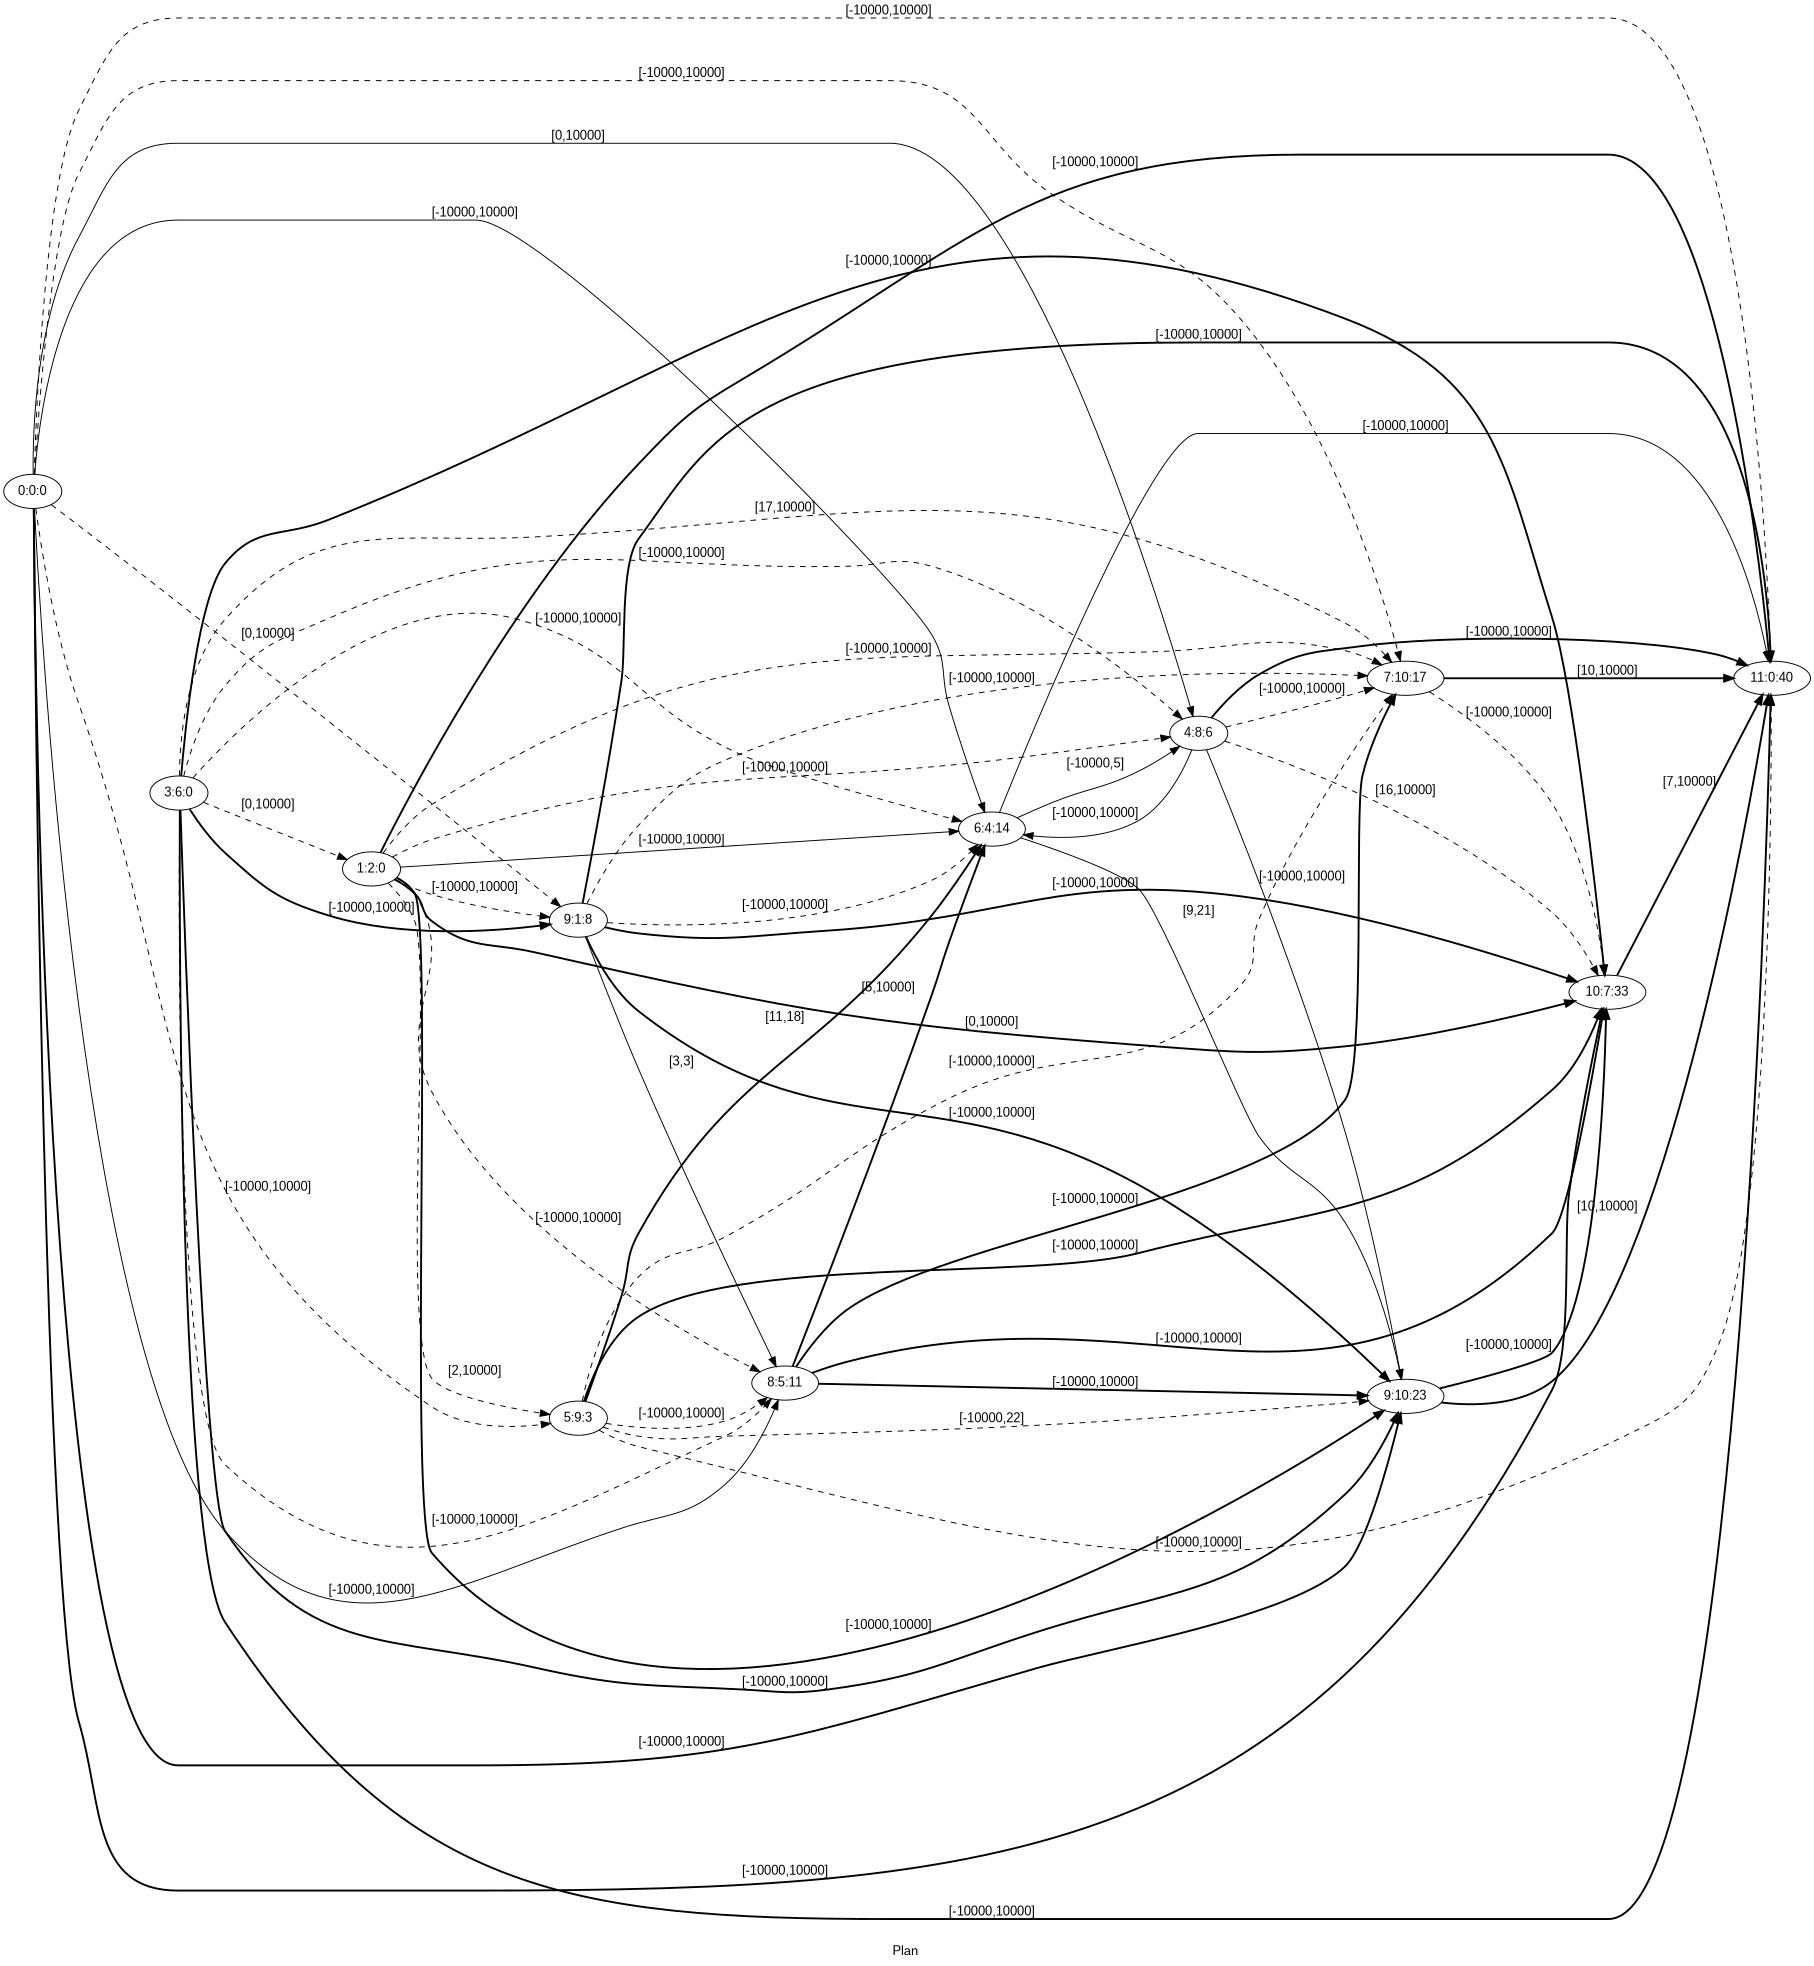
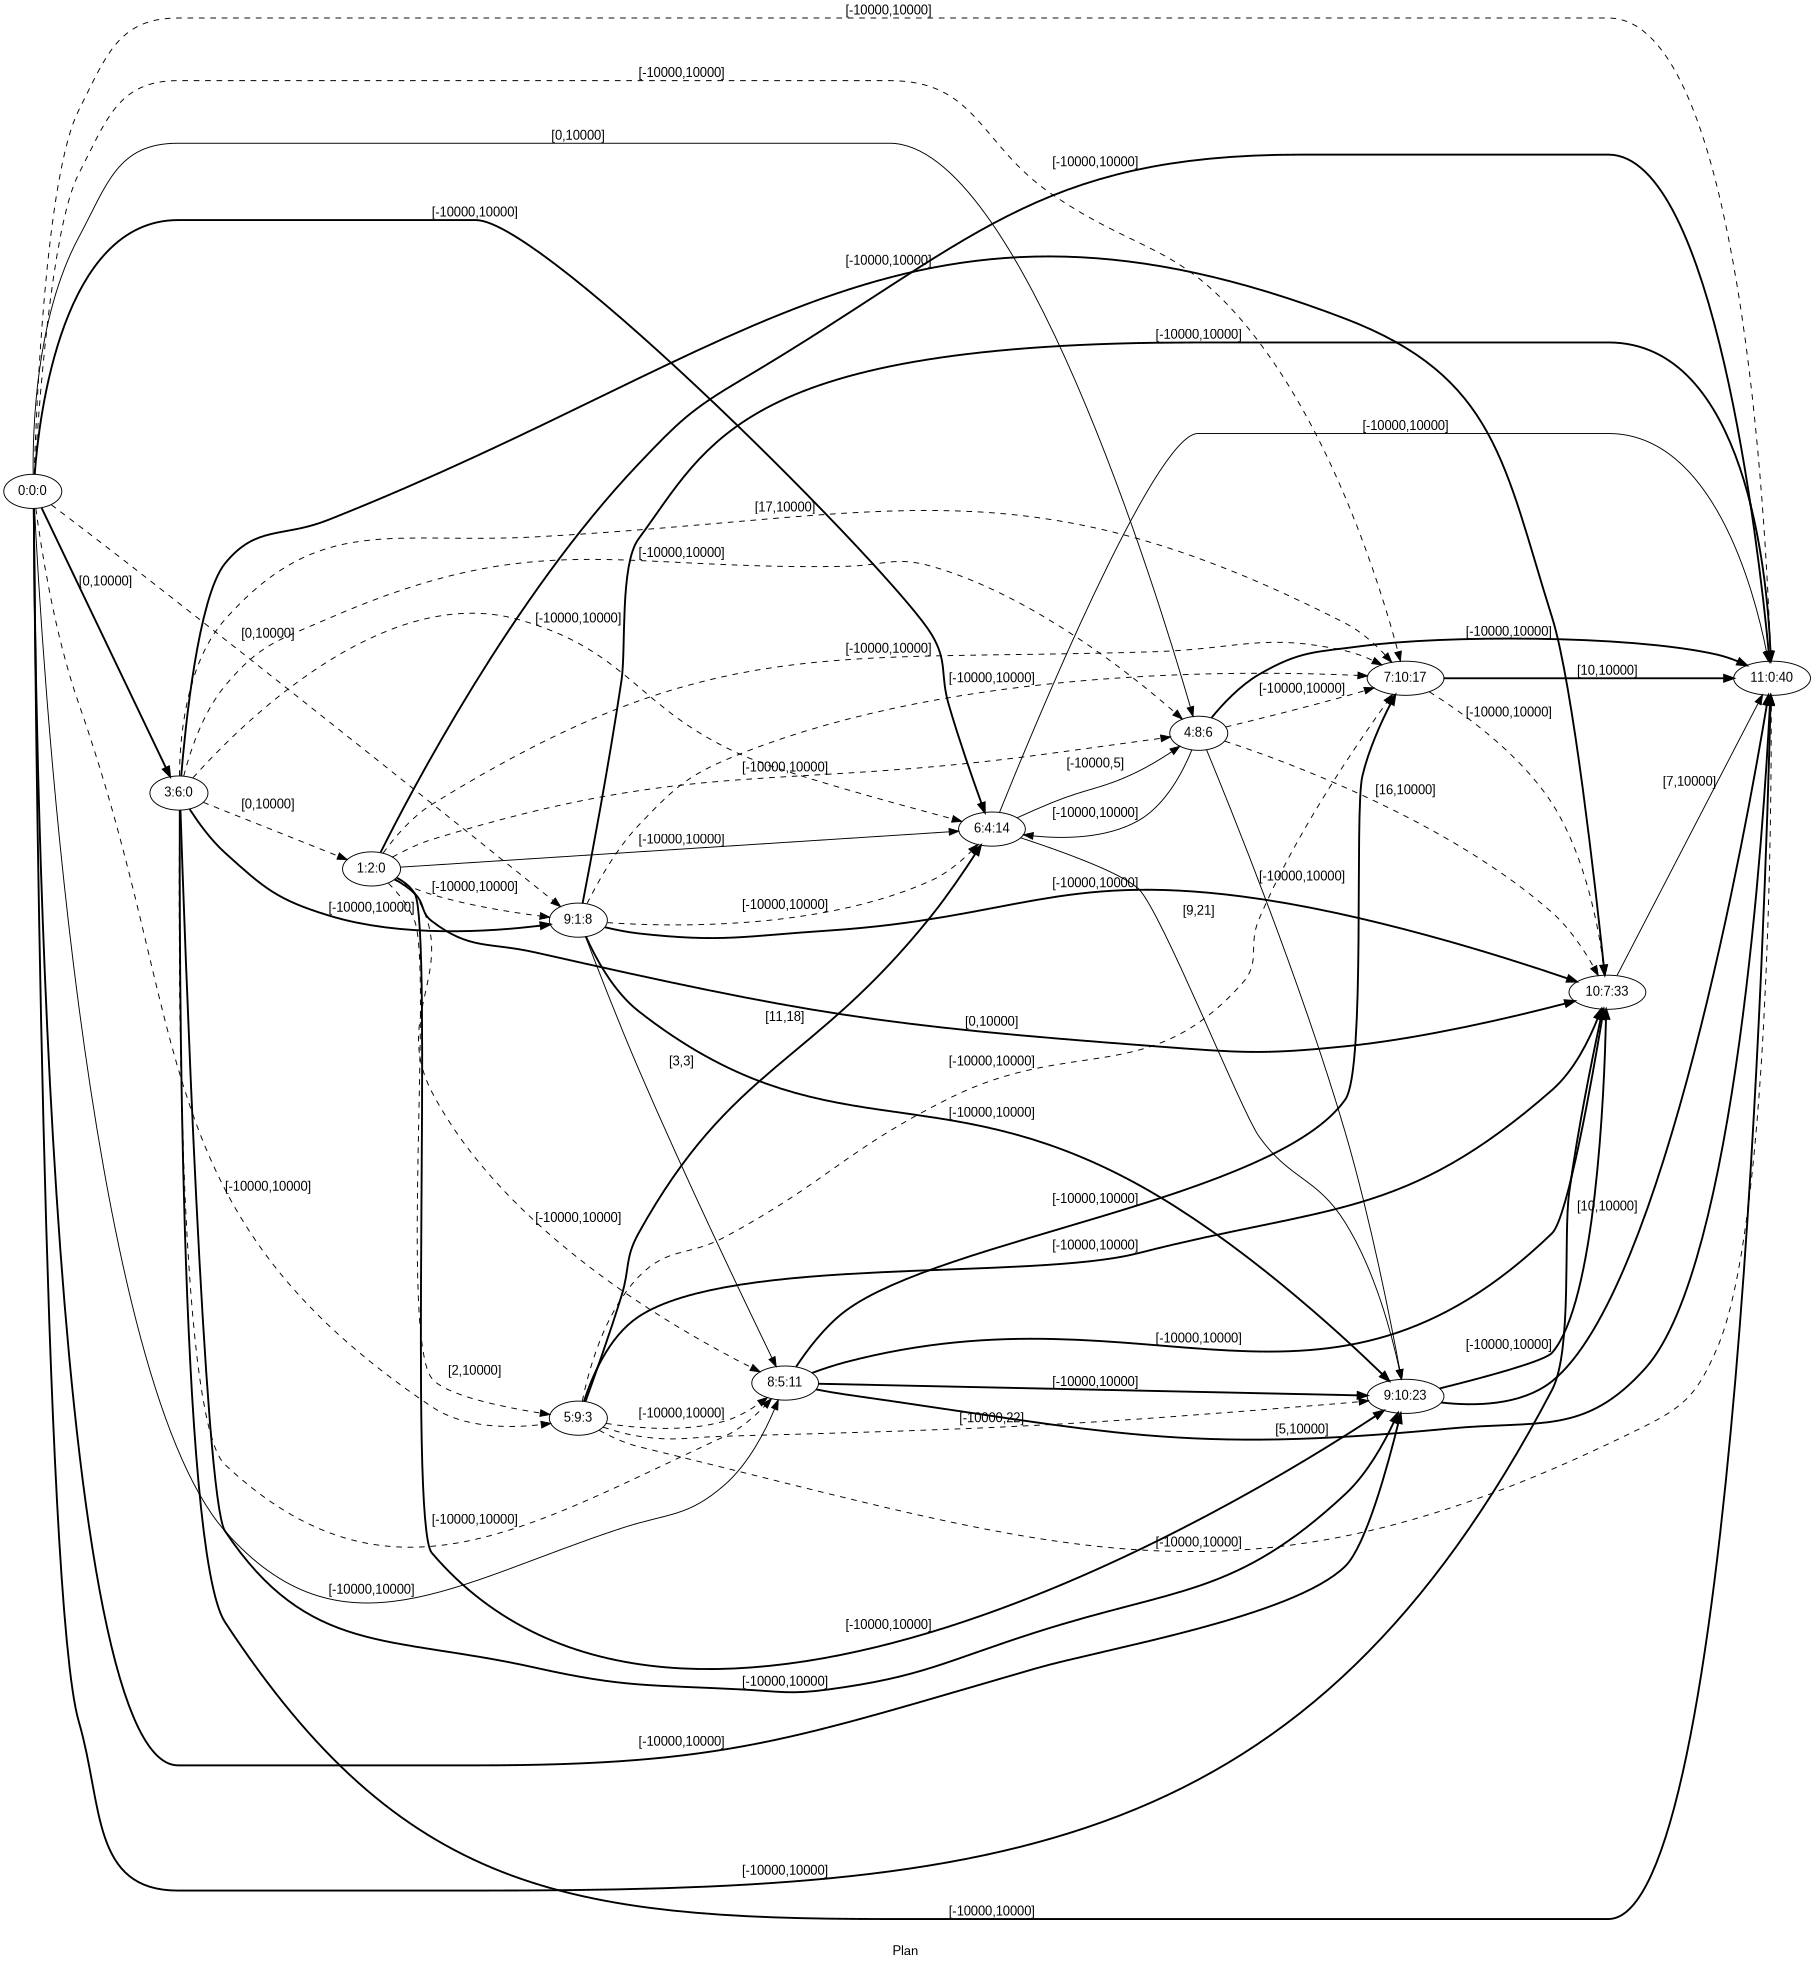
(555, 265) -> (555, 265)
none -> (104, 638)
(1688, 839) -> (1688, 839)
(885, 1124) -> (1577, 1416)
